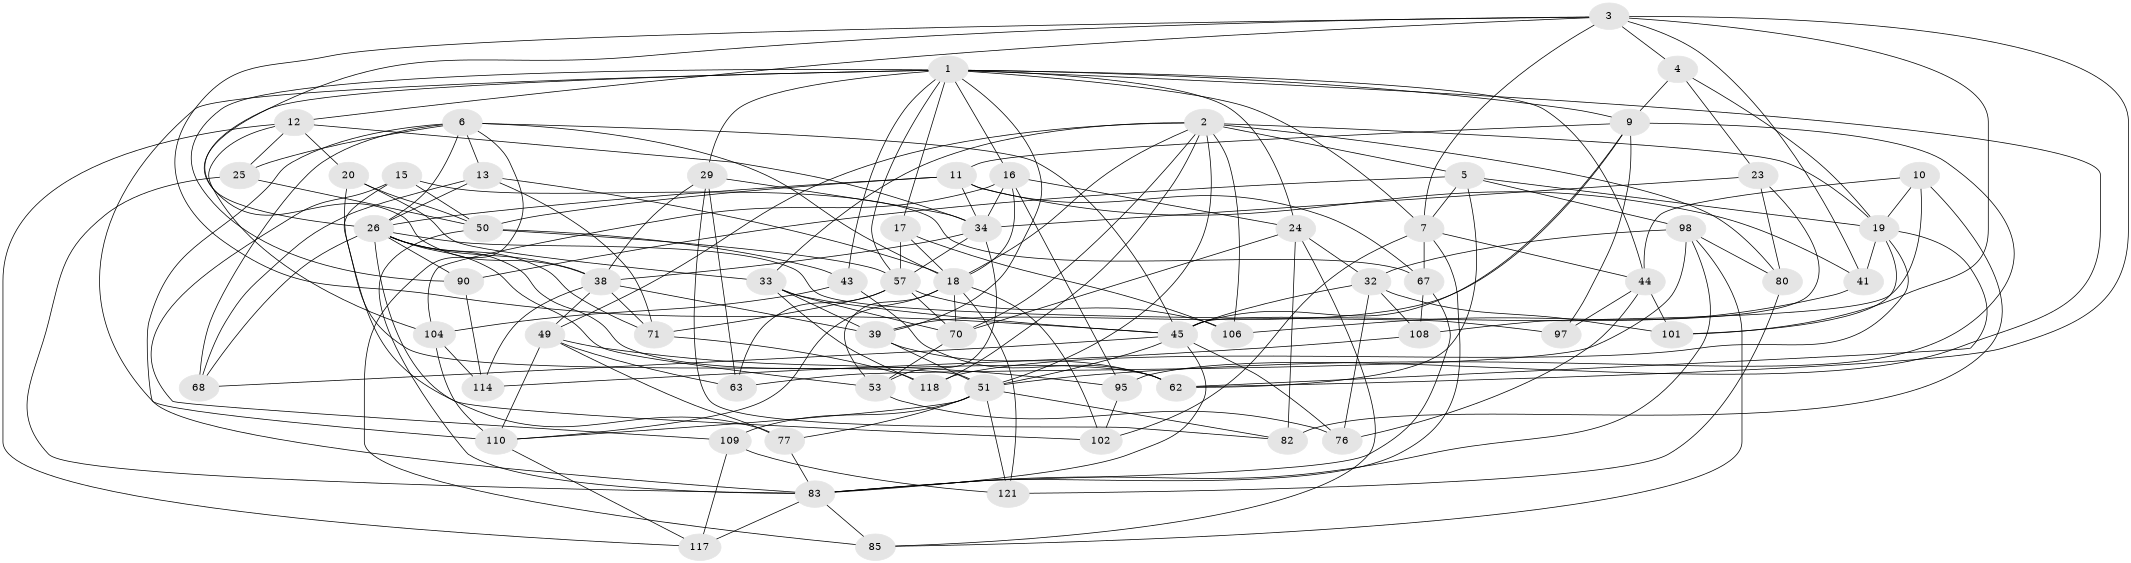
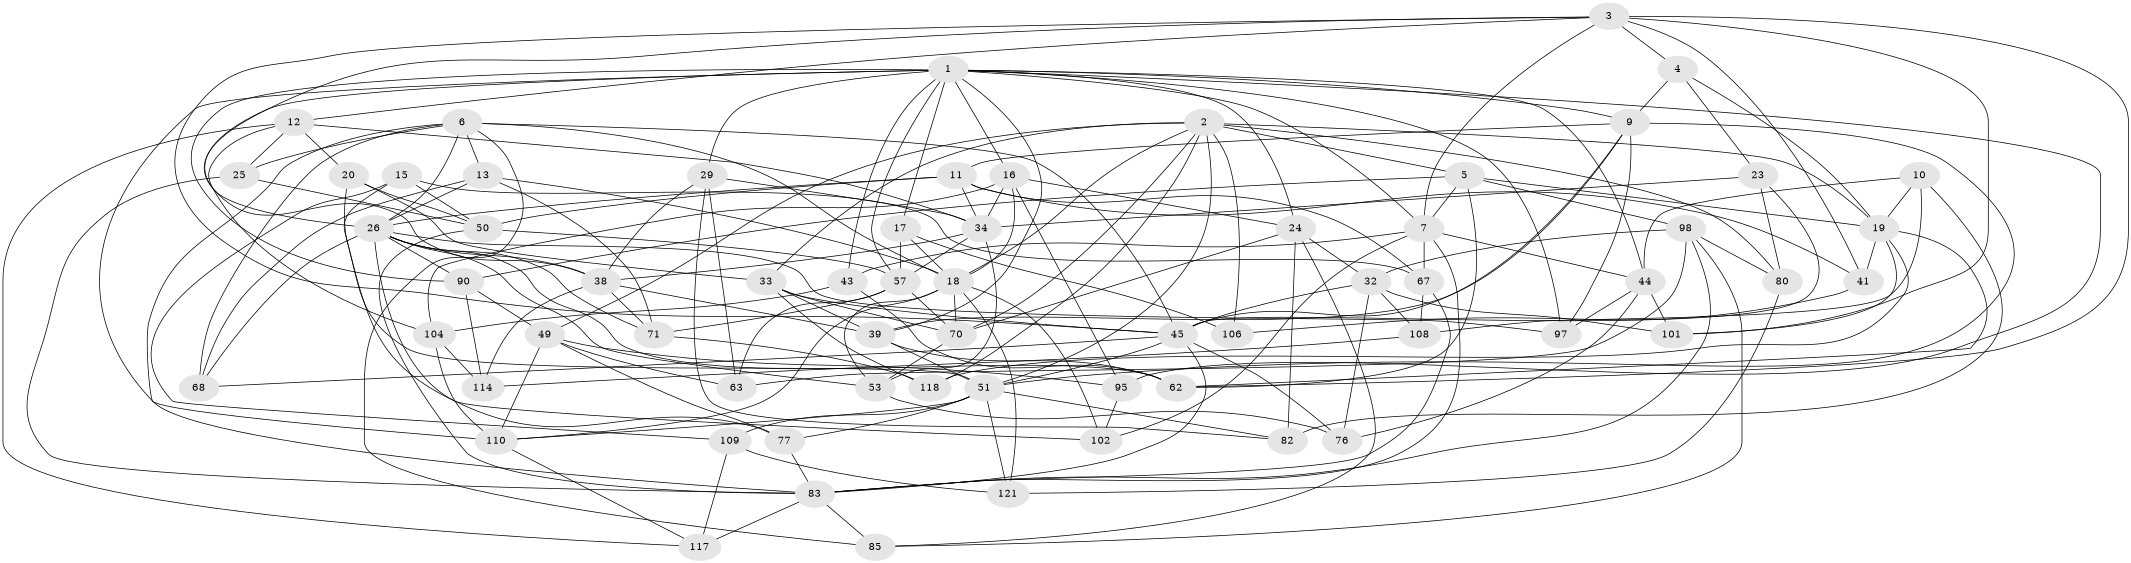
none -> (1323, 105)
(669, 242) -> (1132, 245)
(576, 305) -> (505, 308)
(1066, 309) -> none
